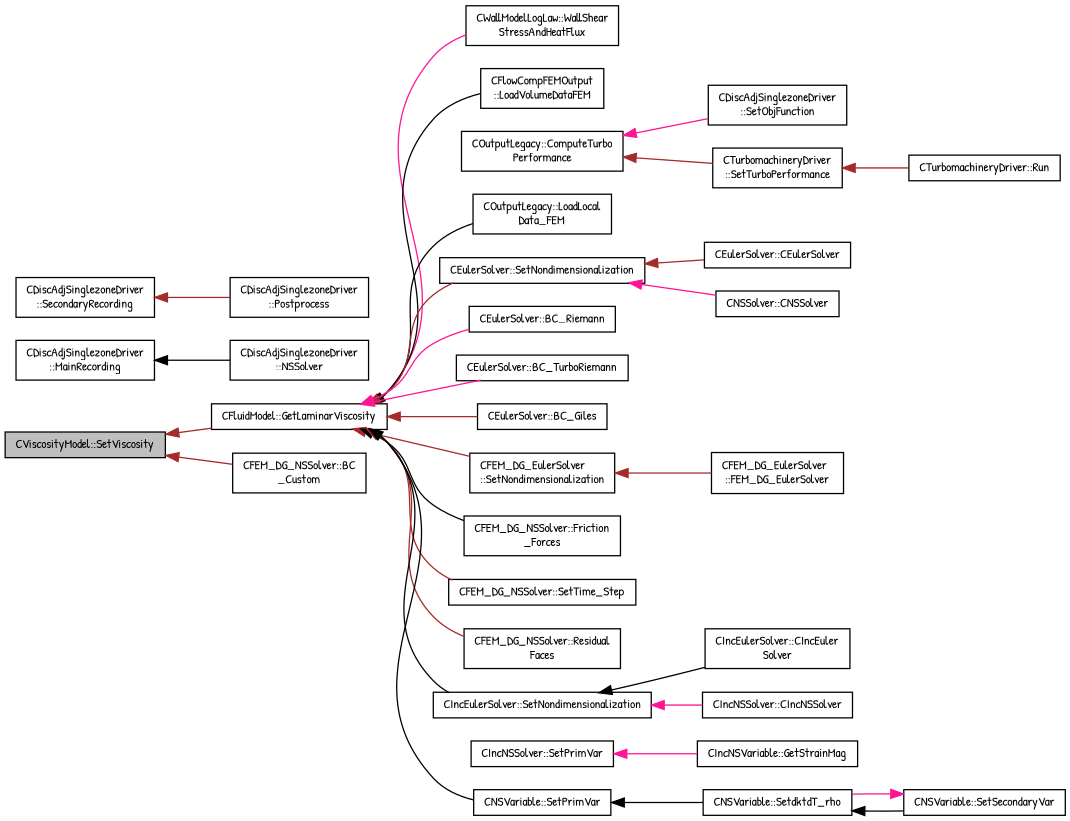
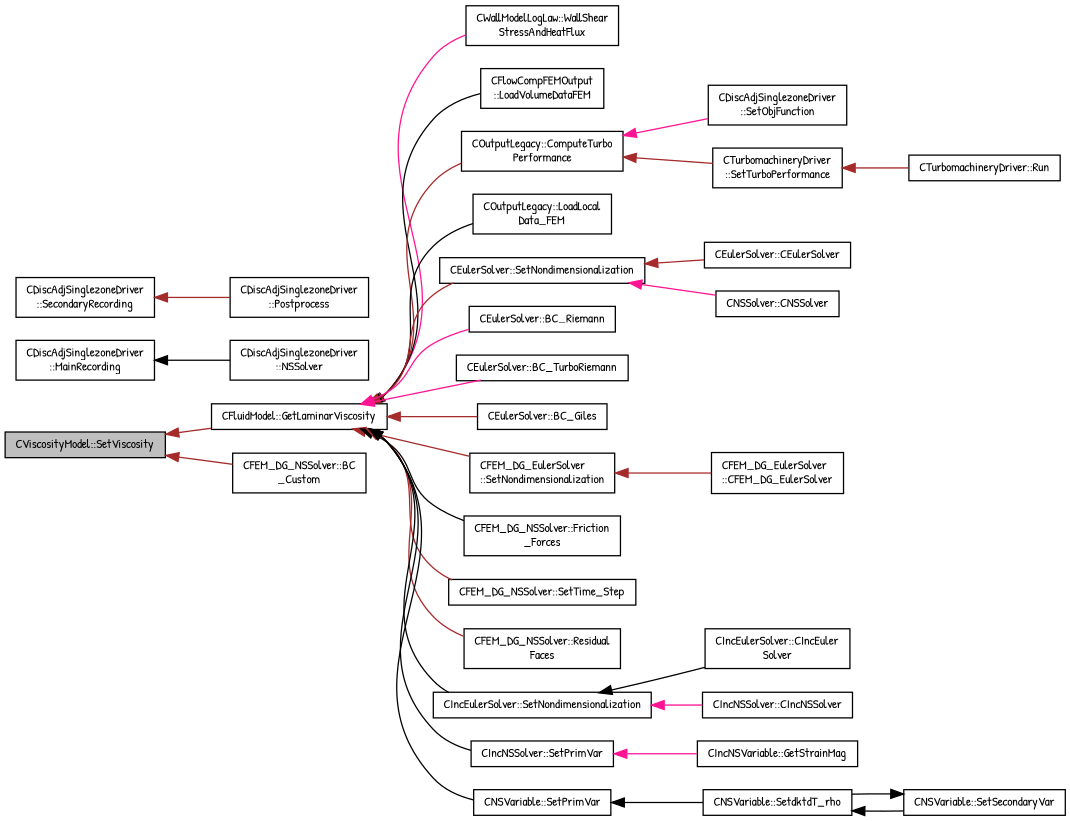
none -> (415, 209)
(777, 473) -> (777, 473)
none -> (407, 683)
(871, 794) -> (871, 794)
